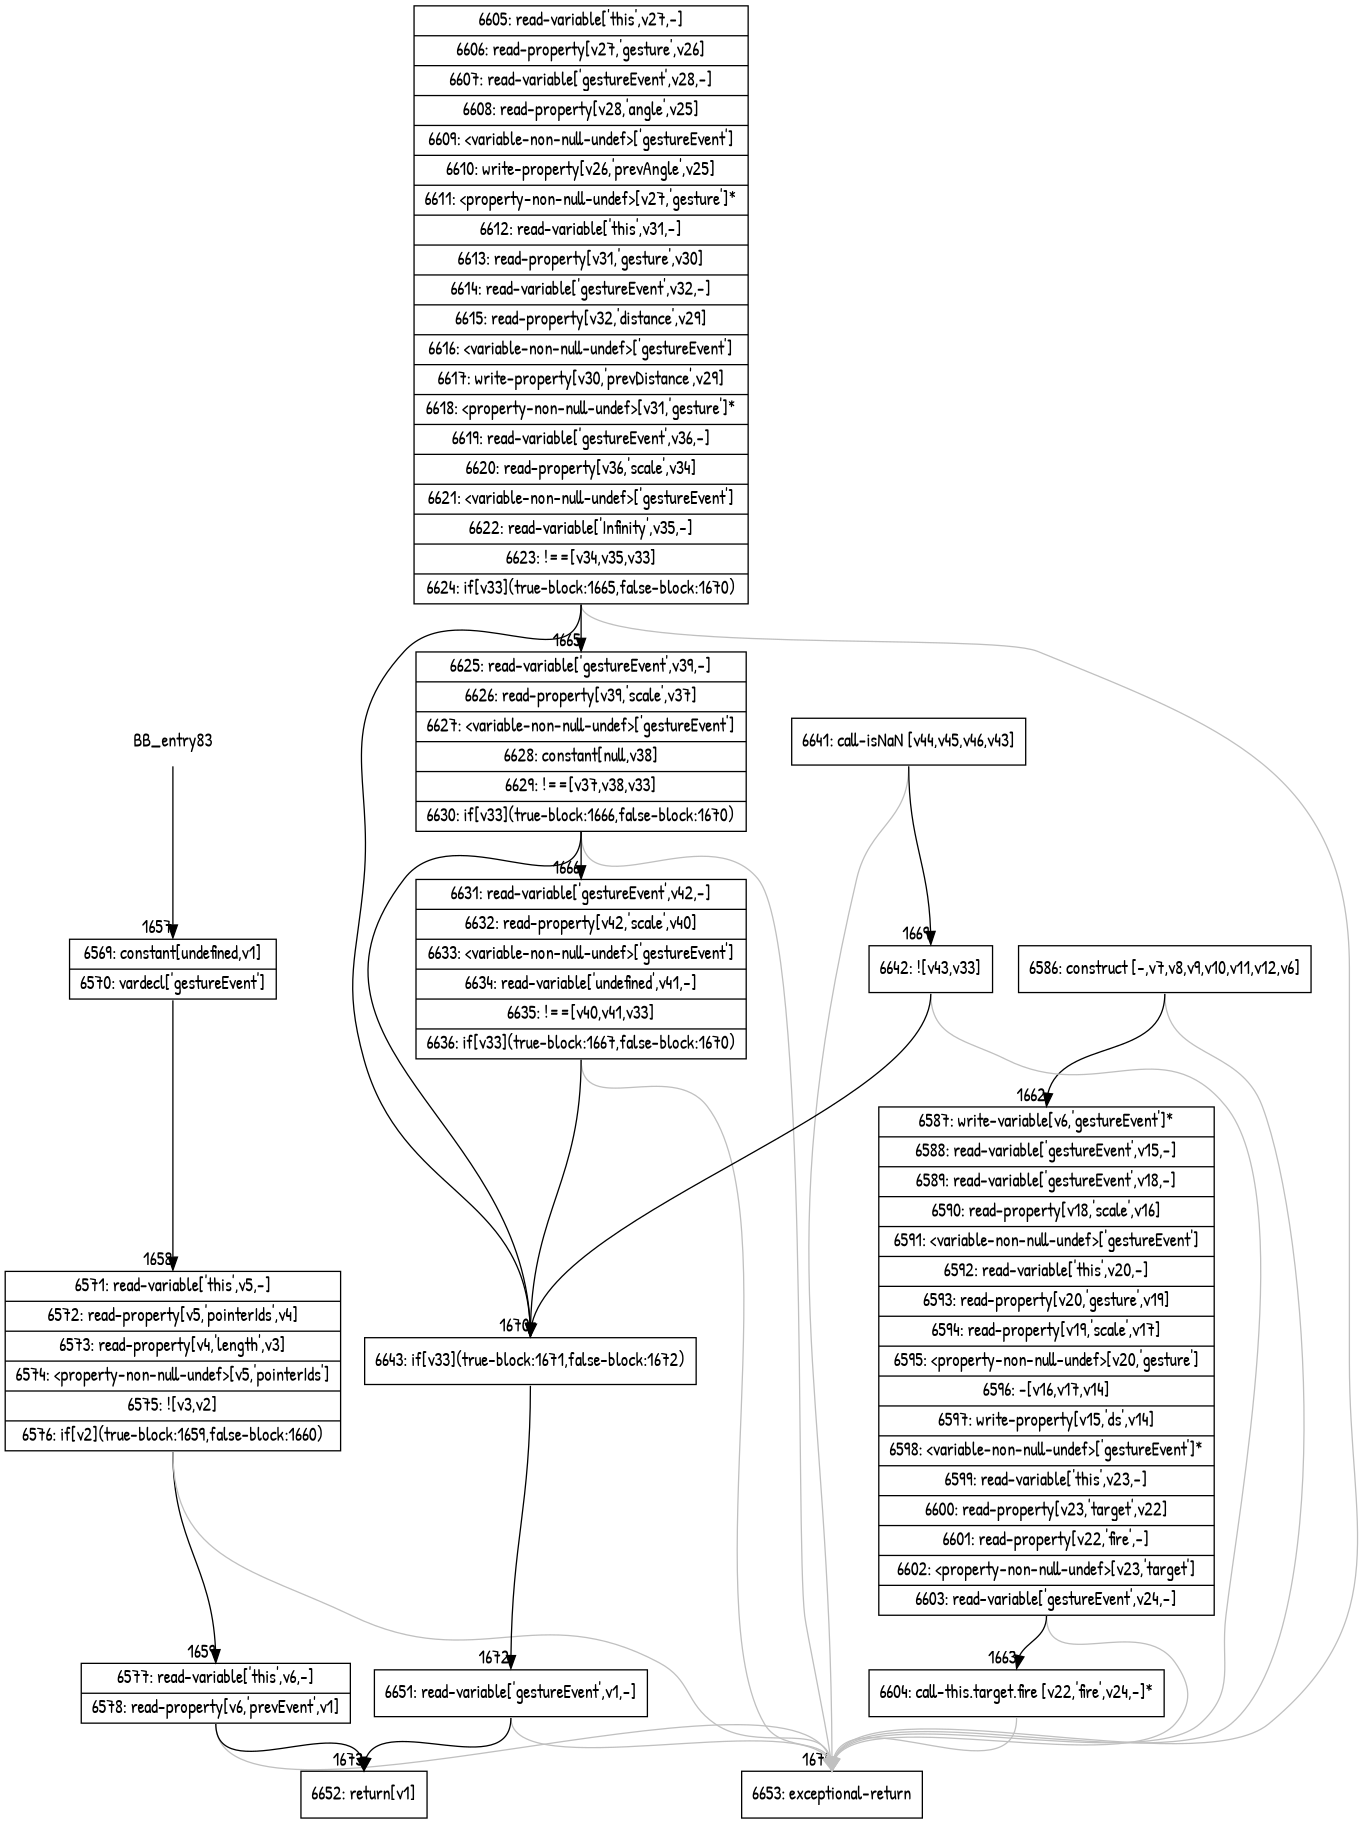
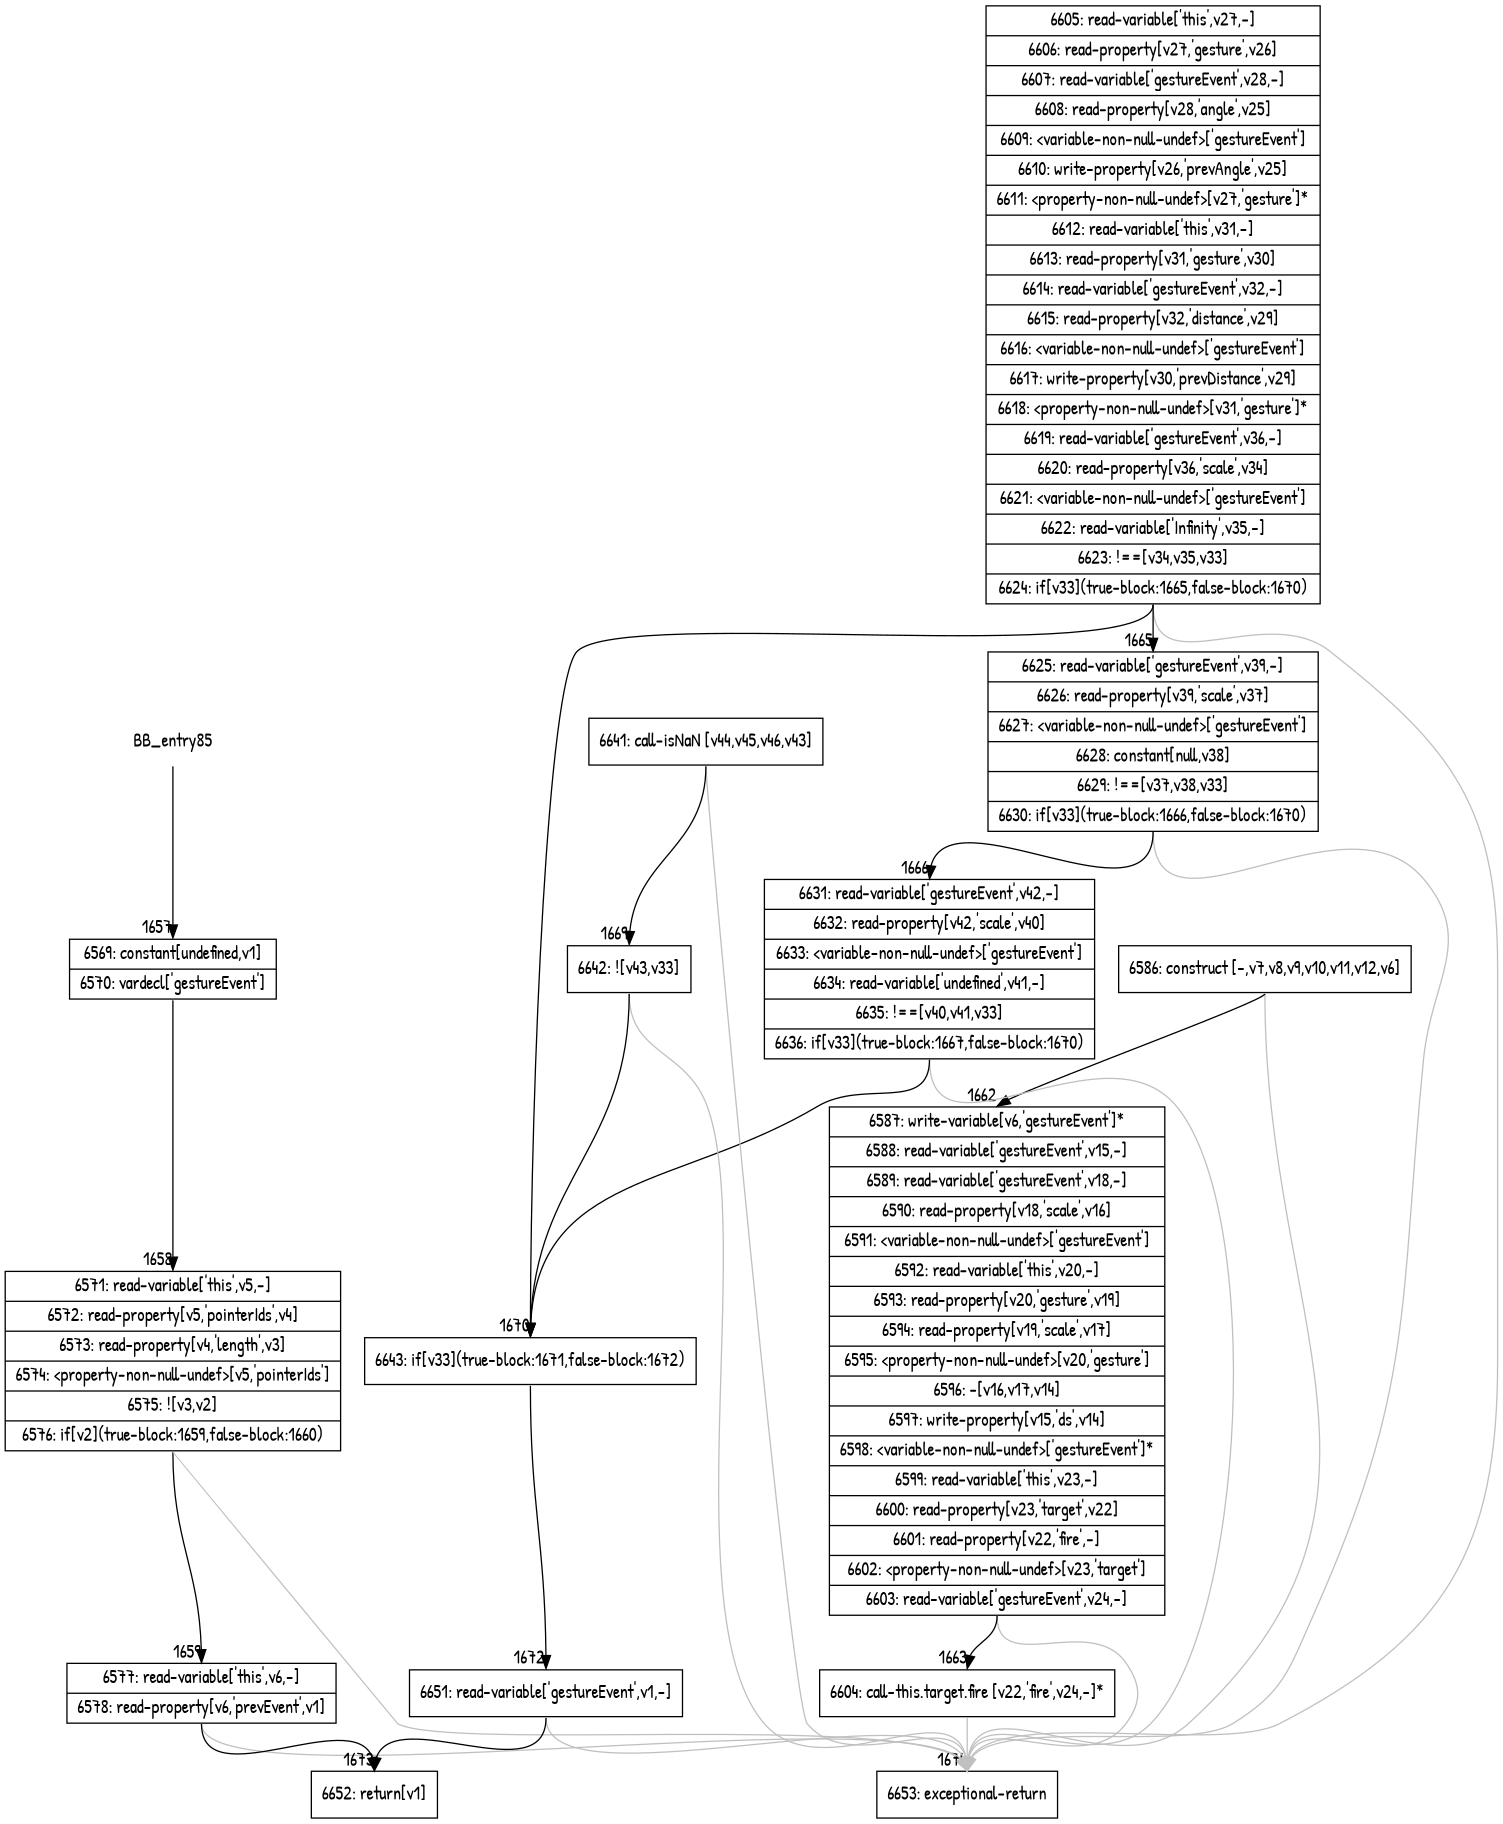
(173, 742) -> (173, 742)
(378, 1014) -> none
